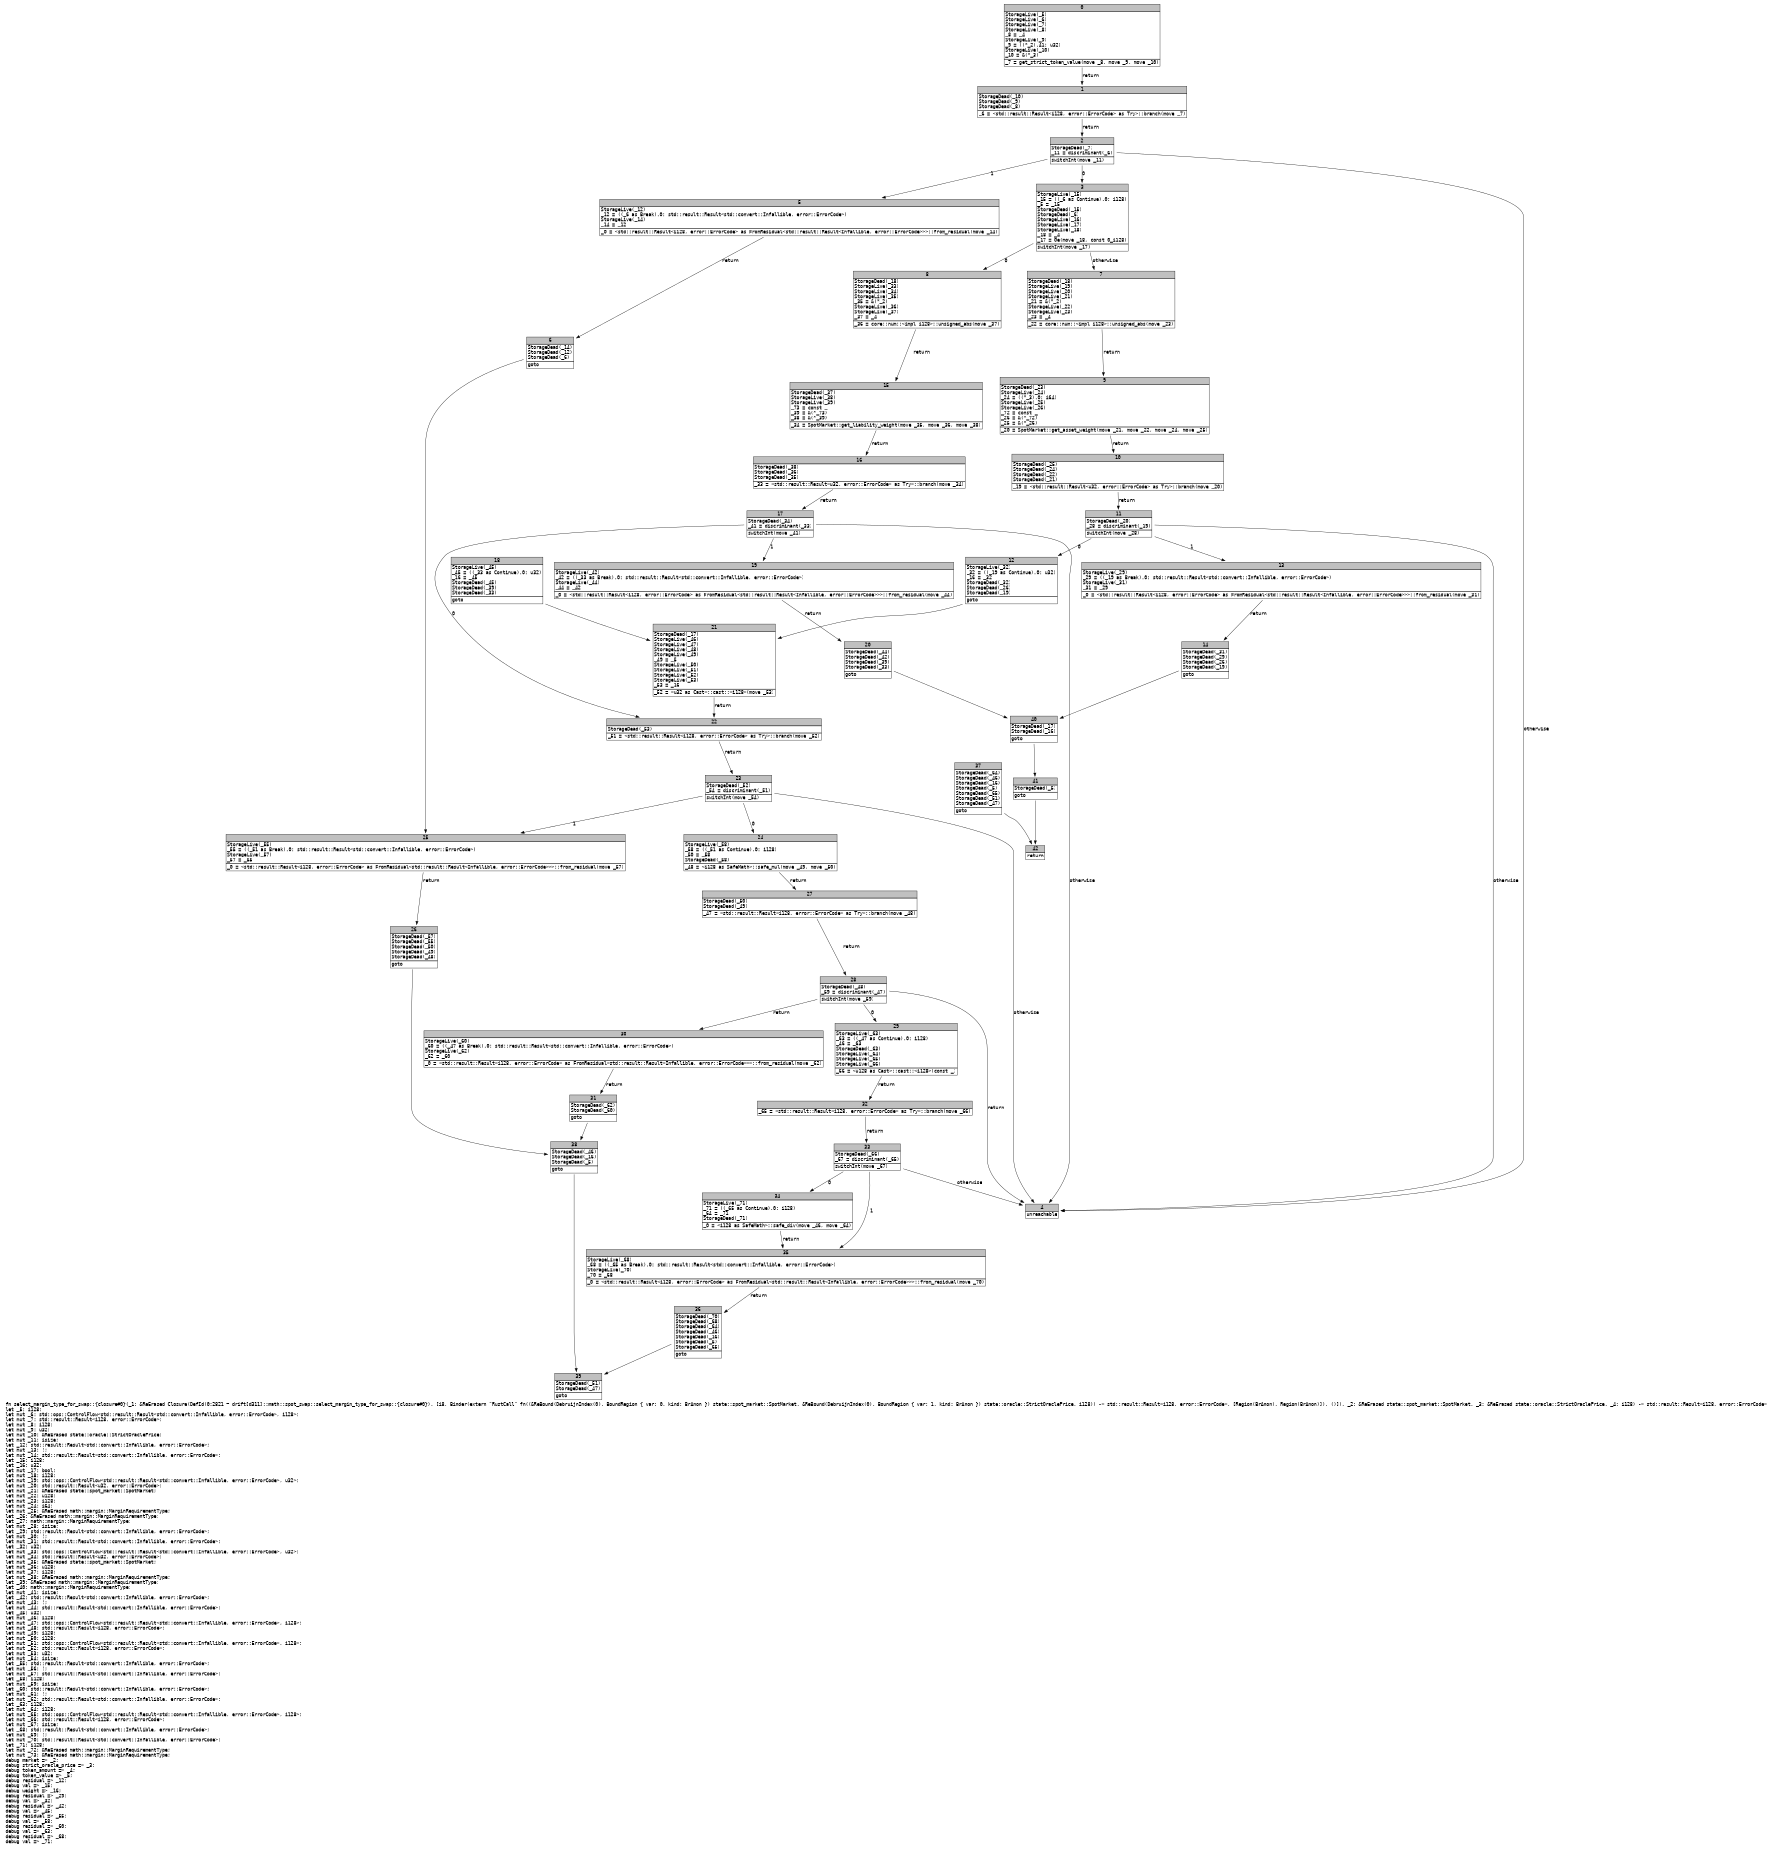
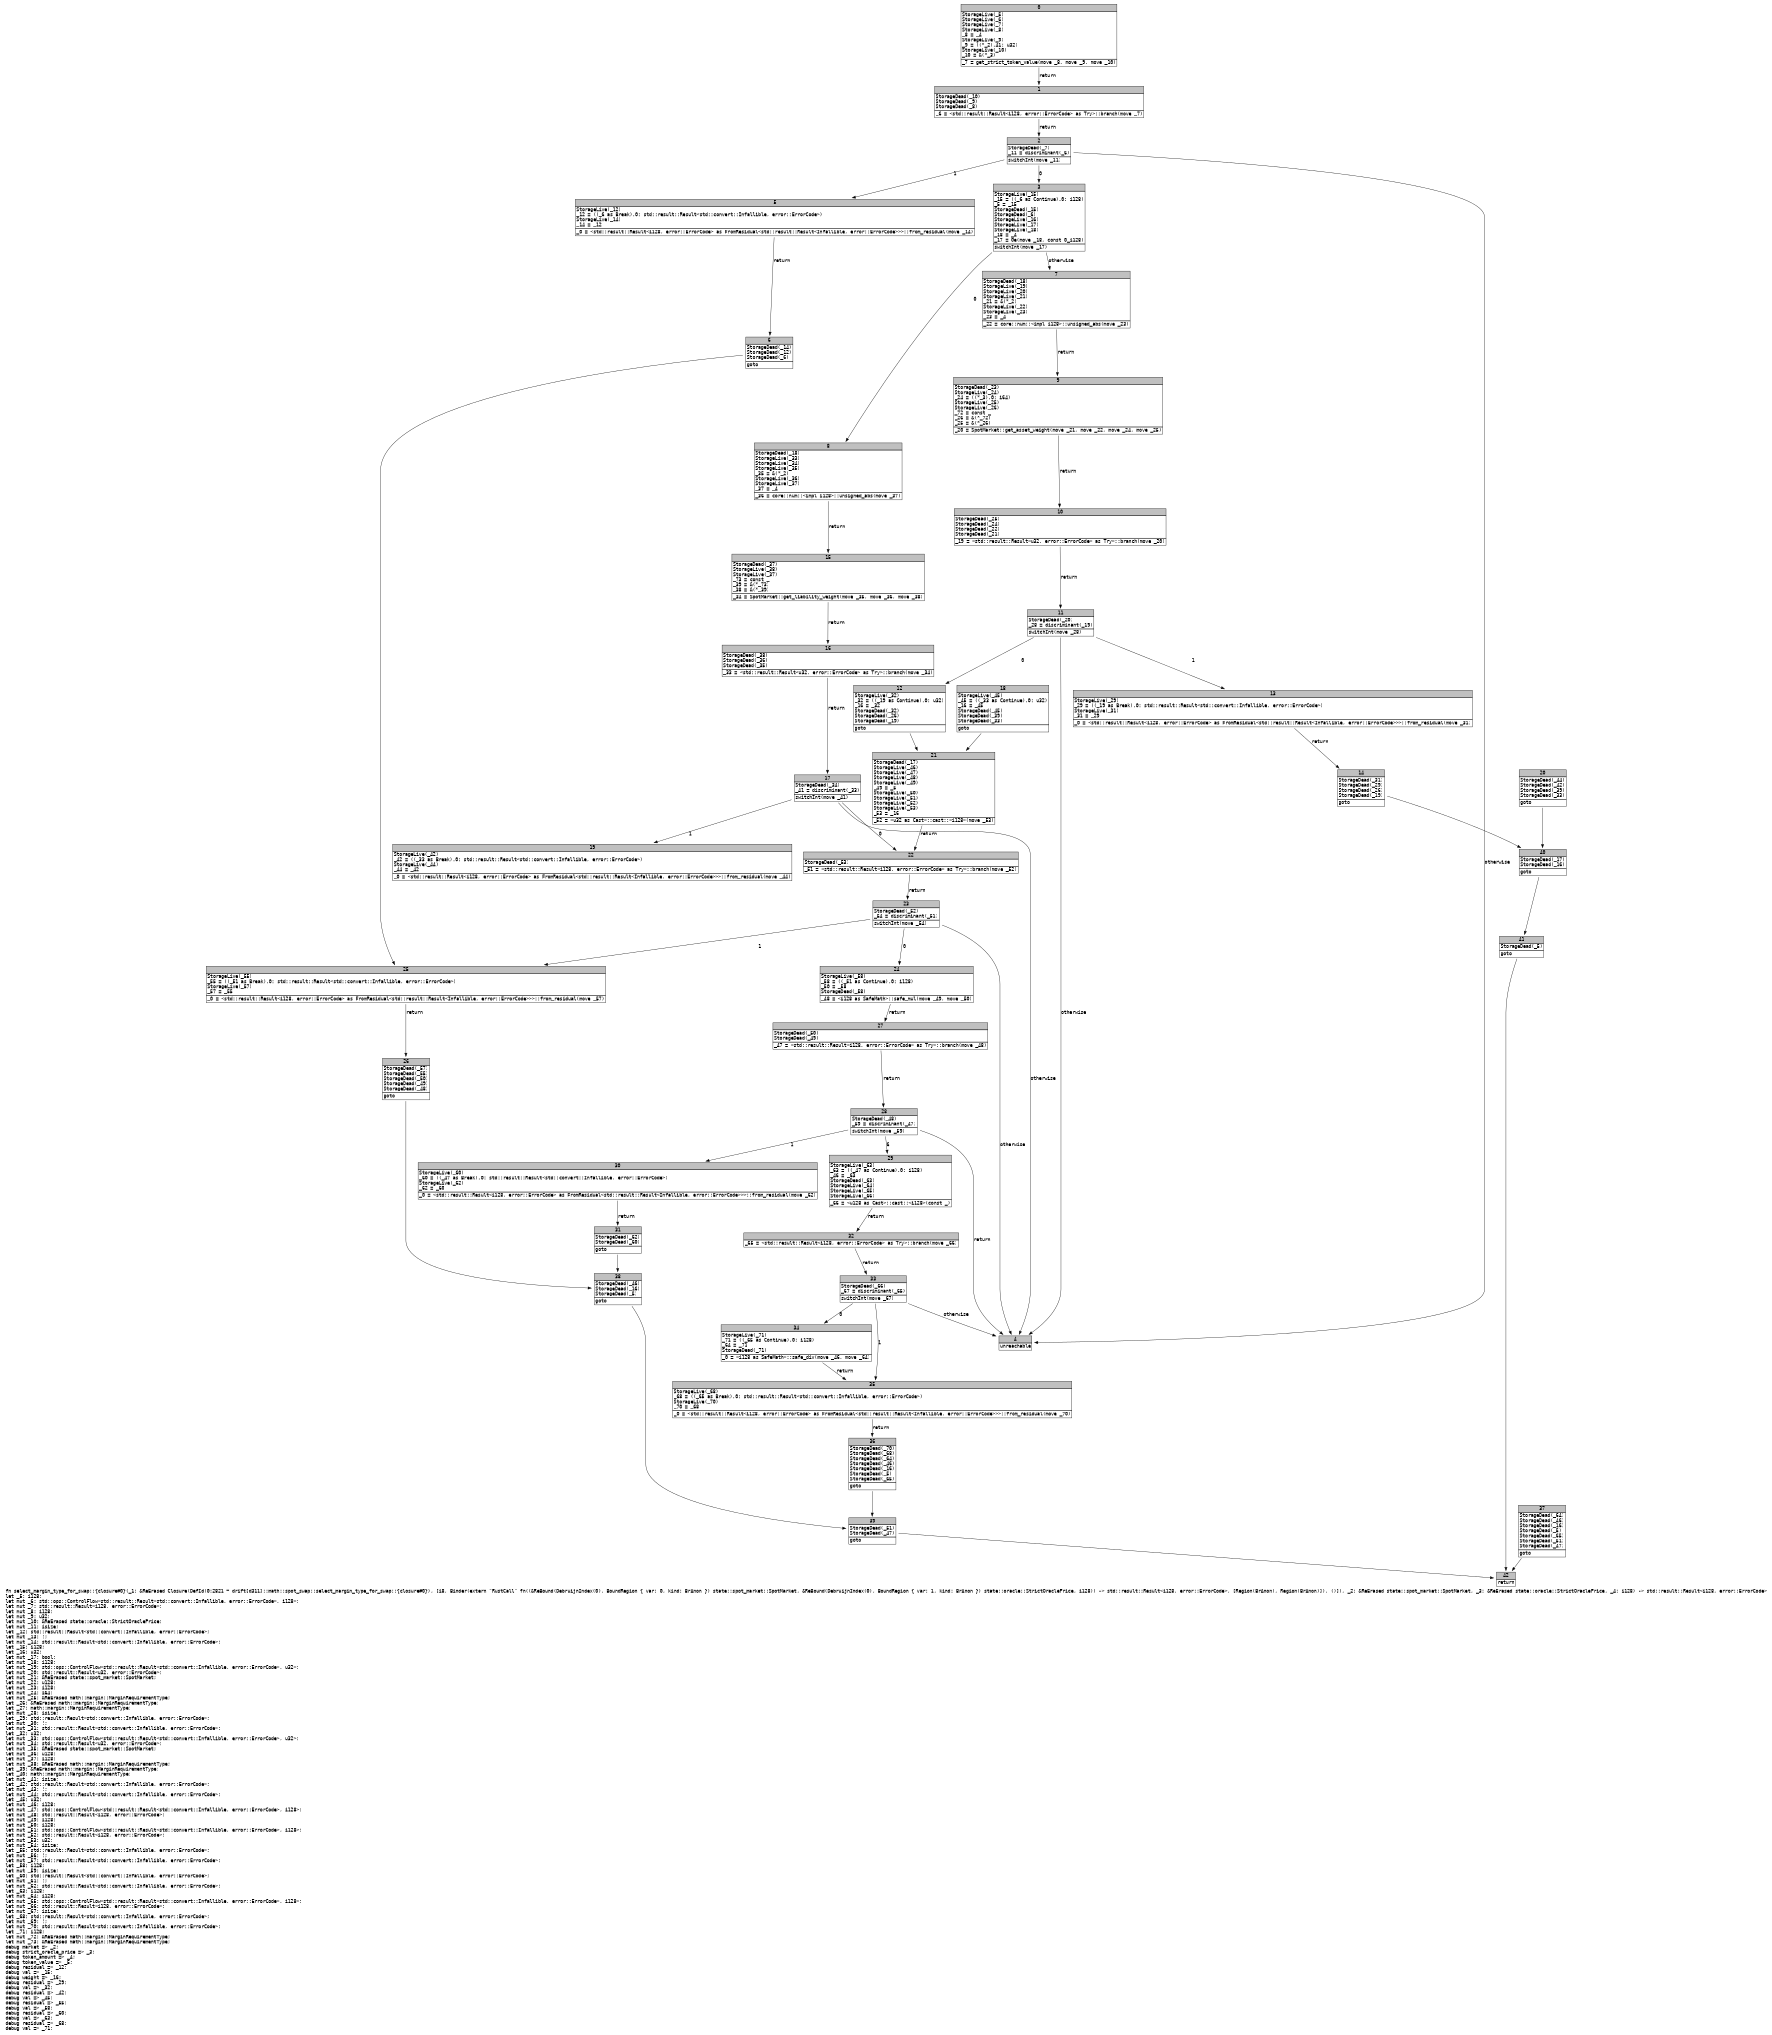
(814, 403) -> (755, 575)
(810, 620) -> none
(781, 1013) -> (792, 1145)
(872, 1013) -> (888, 1145)
none -> (1194, 1555)
